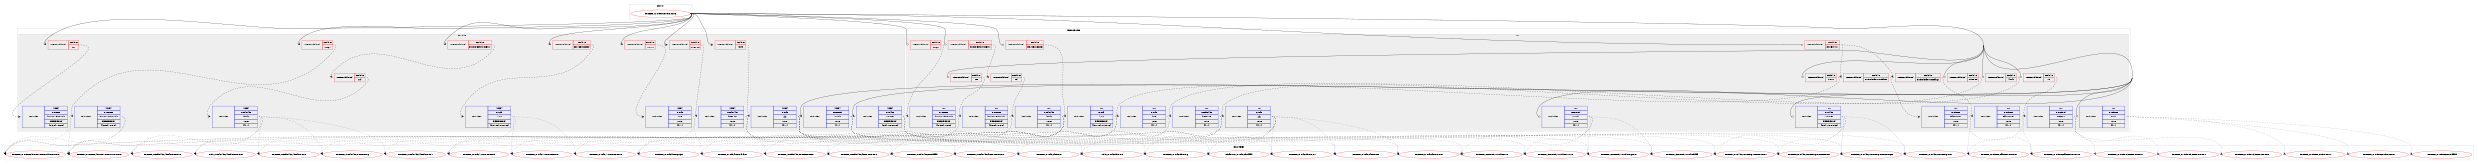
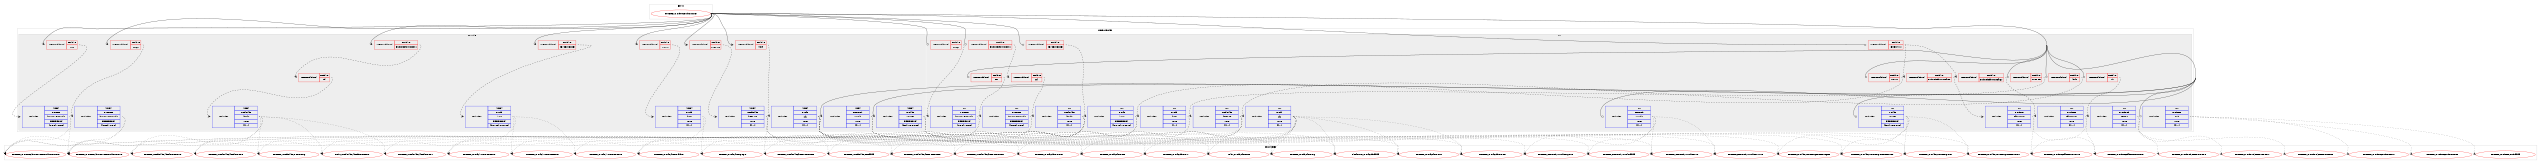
(99, 155) -> (99, 155)
(796, 155) -> (986, 155)
none -> (1176, 155)
